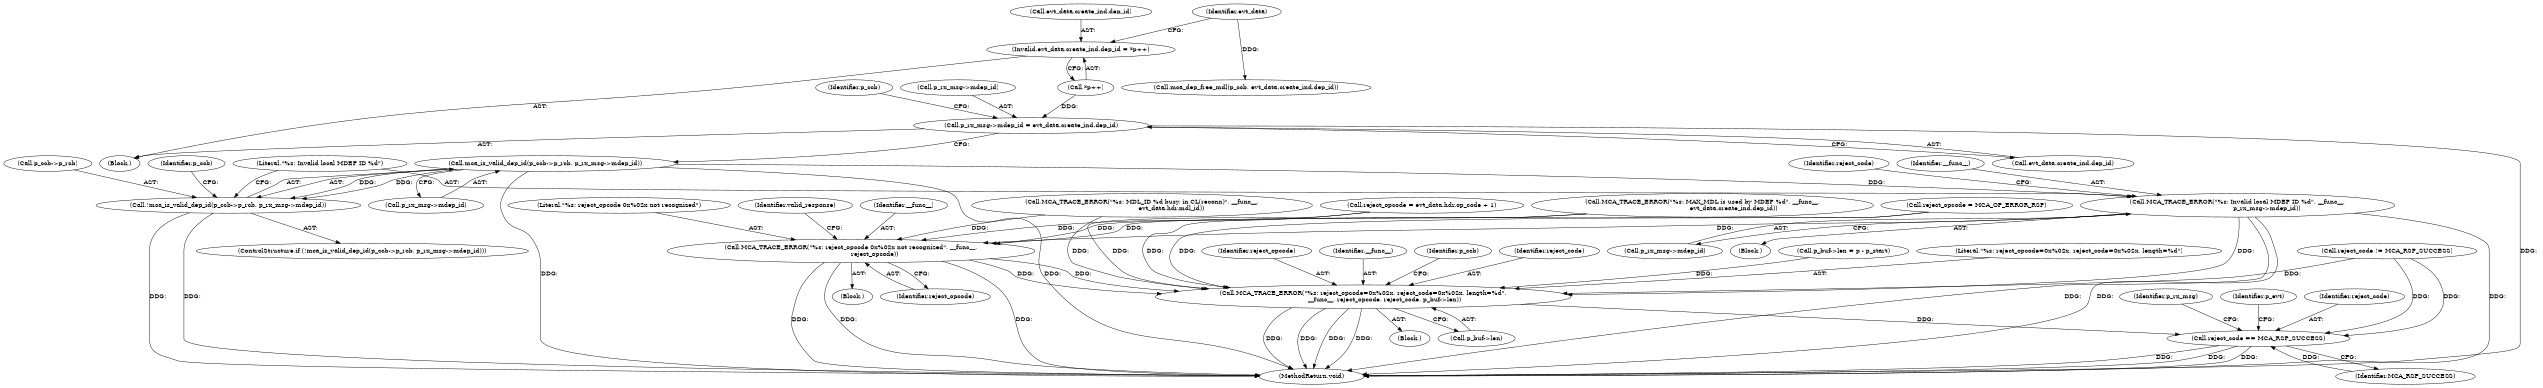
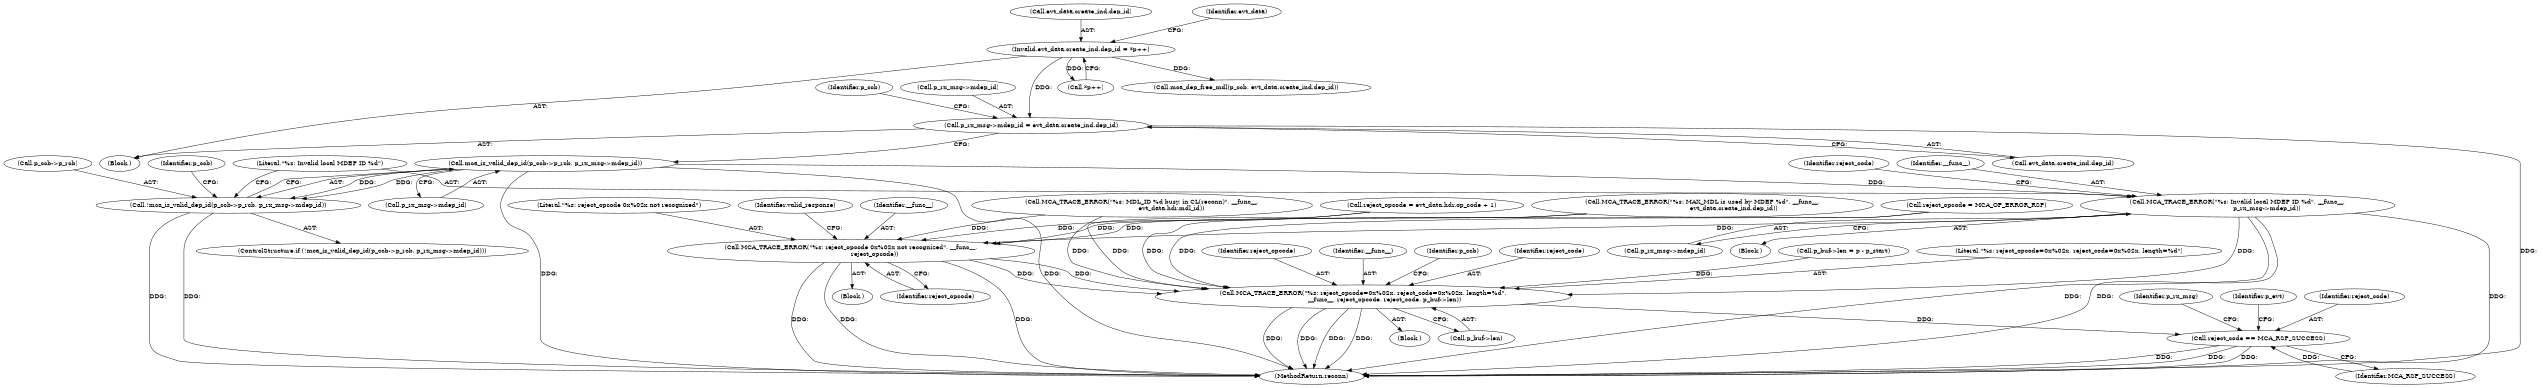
(1241, 48) -> (1161, 68)
(1076, 69) -> (1076, 69)
(1094, 69) -> (1094, 69)
(1061, 105) -> (1036, 79)
(295, 183) -> (295, 183)
(2387, 251) -> none
(1312, 376) -> (1312, 376)
